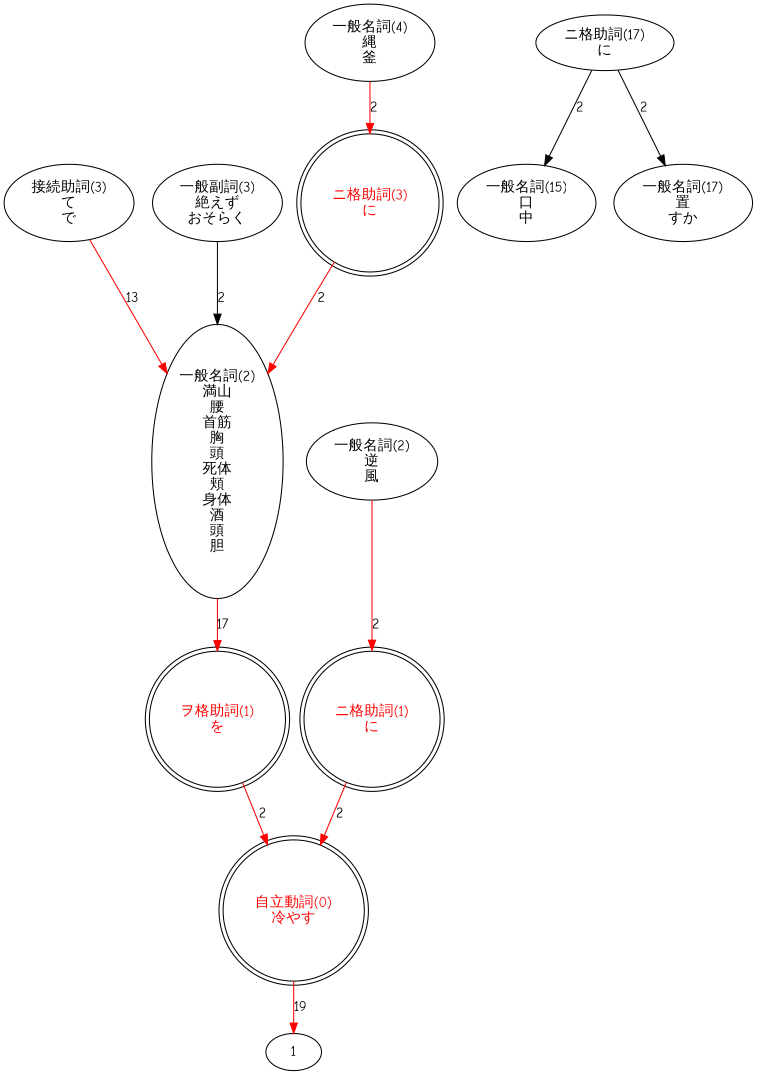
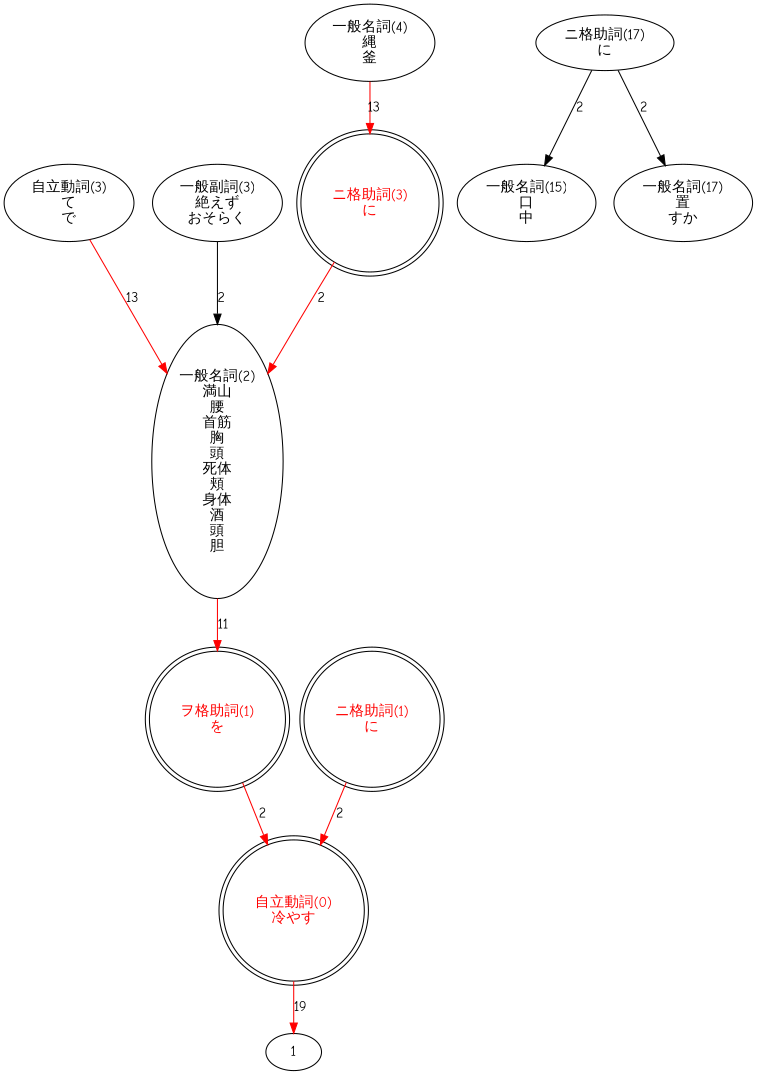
(374, 108) -> (374, 108)
(69, 203) -> (69, 203)
(372, 462) -> none
(223, 625) -> (223, 625)
